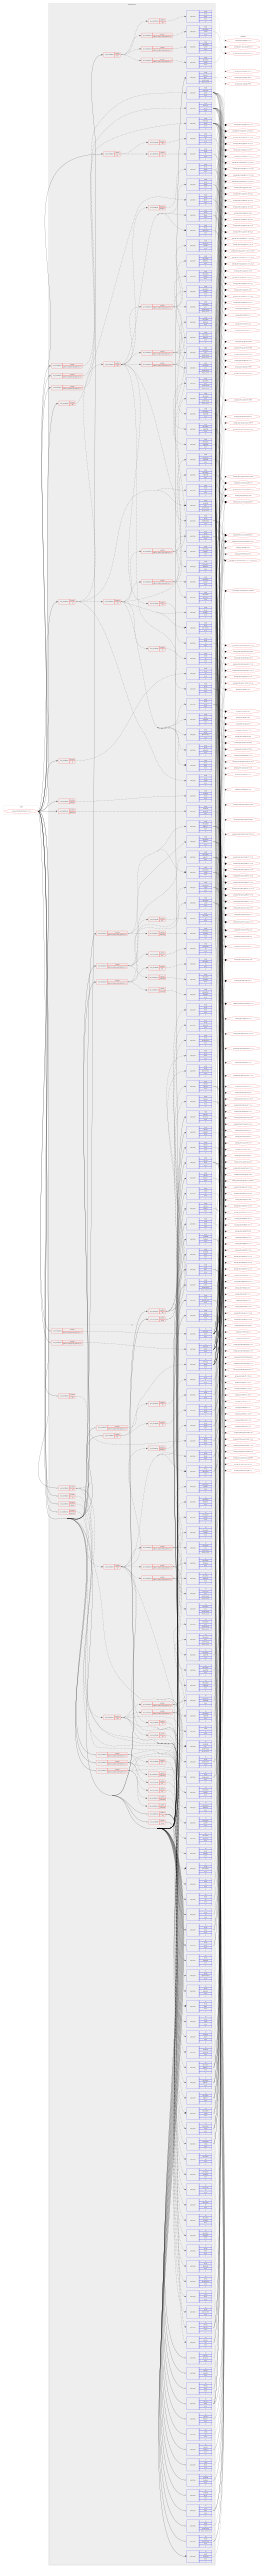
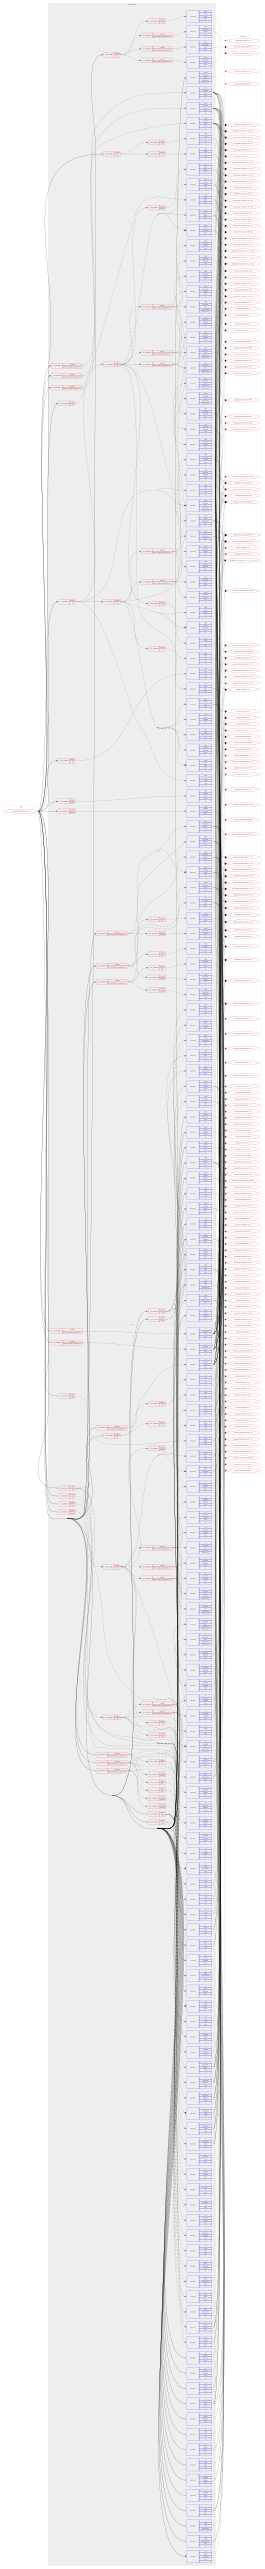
(243, 78) -> none
